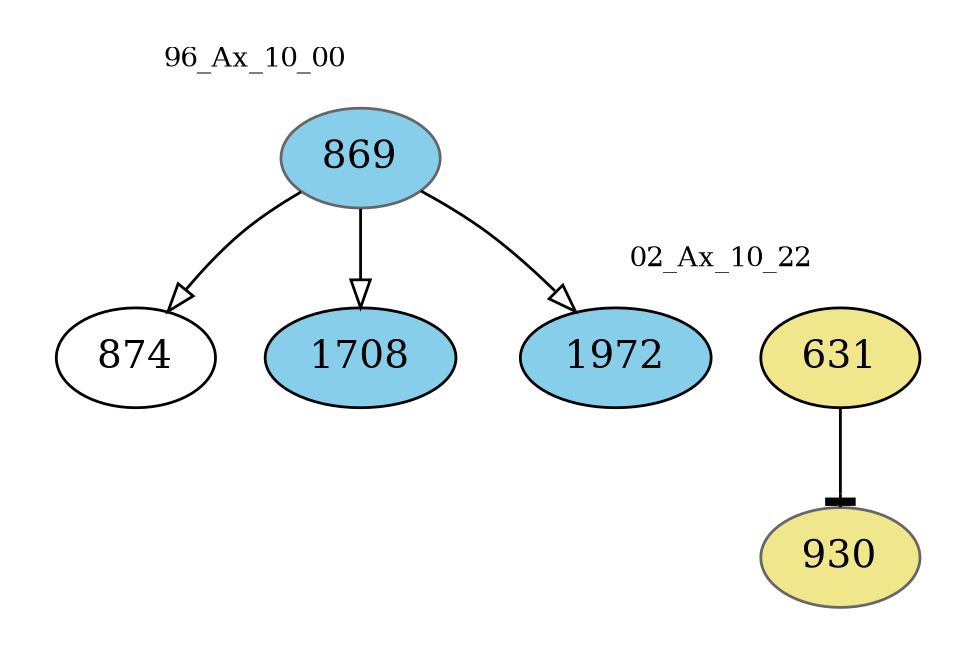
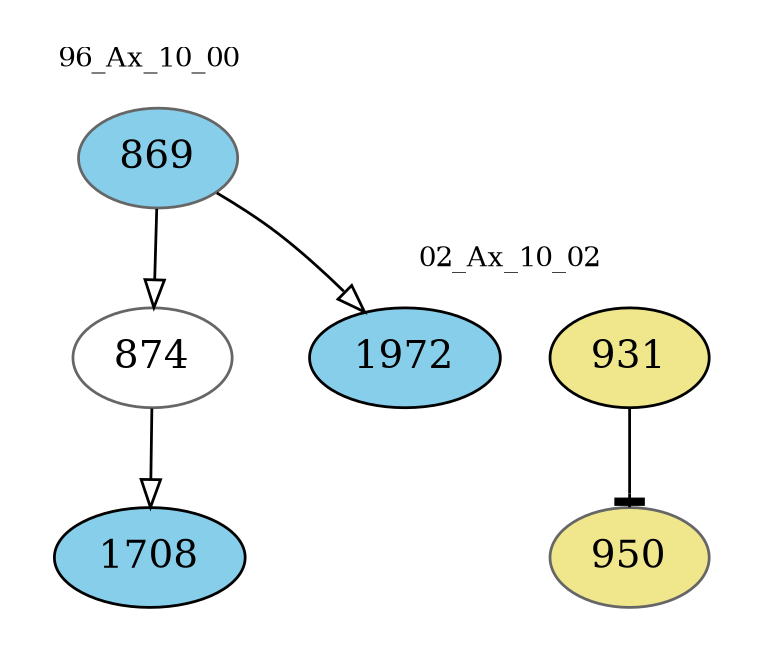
(361, 244) -> (151, 444)
(721, 259) -> (510, 259)
(136, 358) -> (153, 358)
(840, 358) -> (630, 358)
(840, 557) -> (630, 557)
